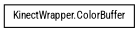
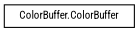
(69, 16) -> (69, 16)
